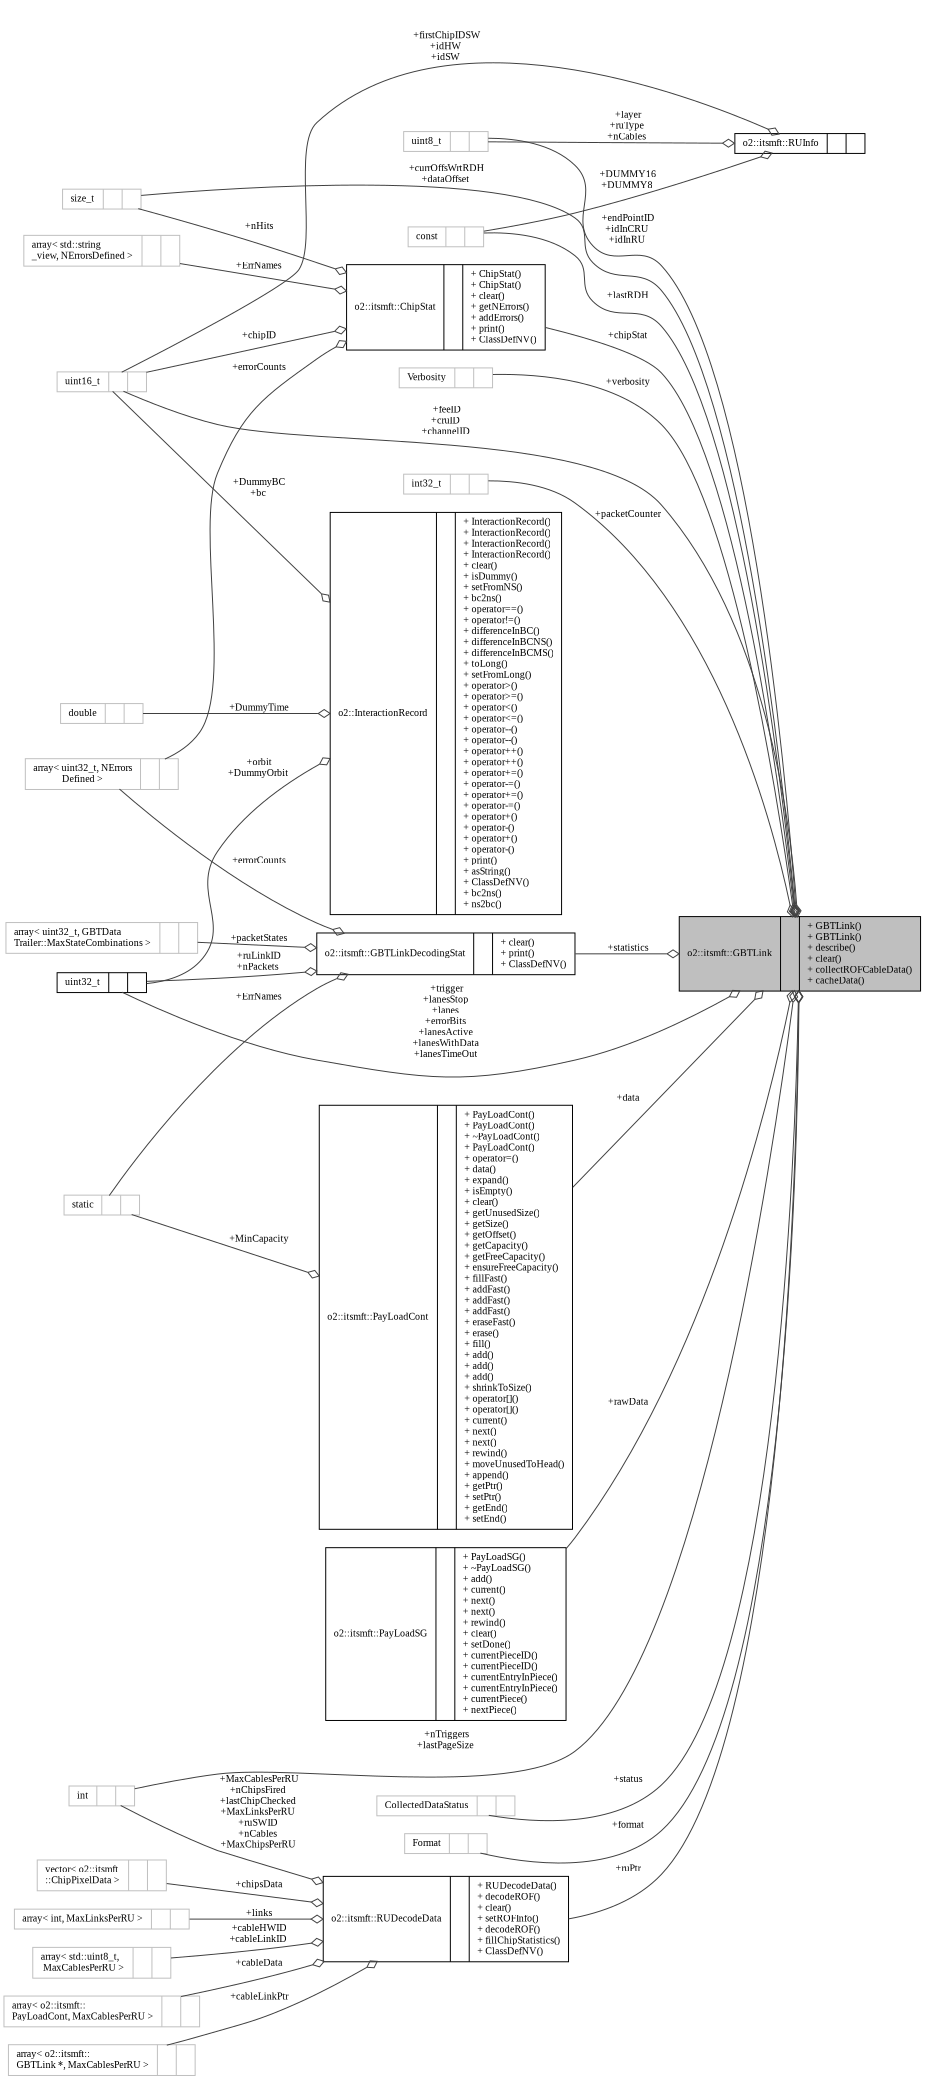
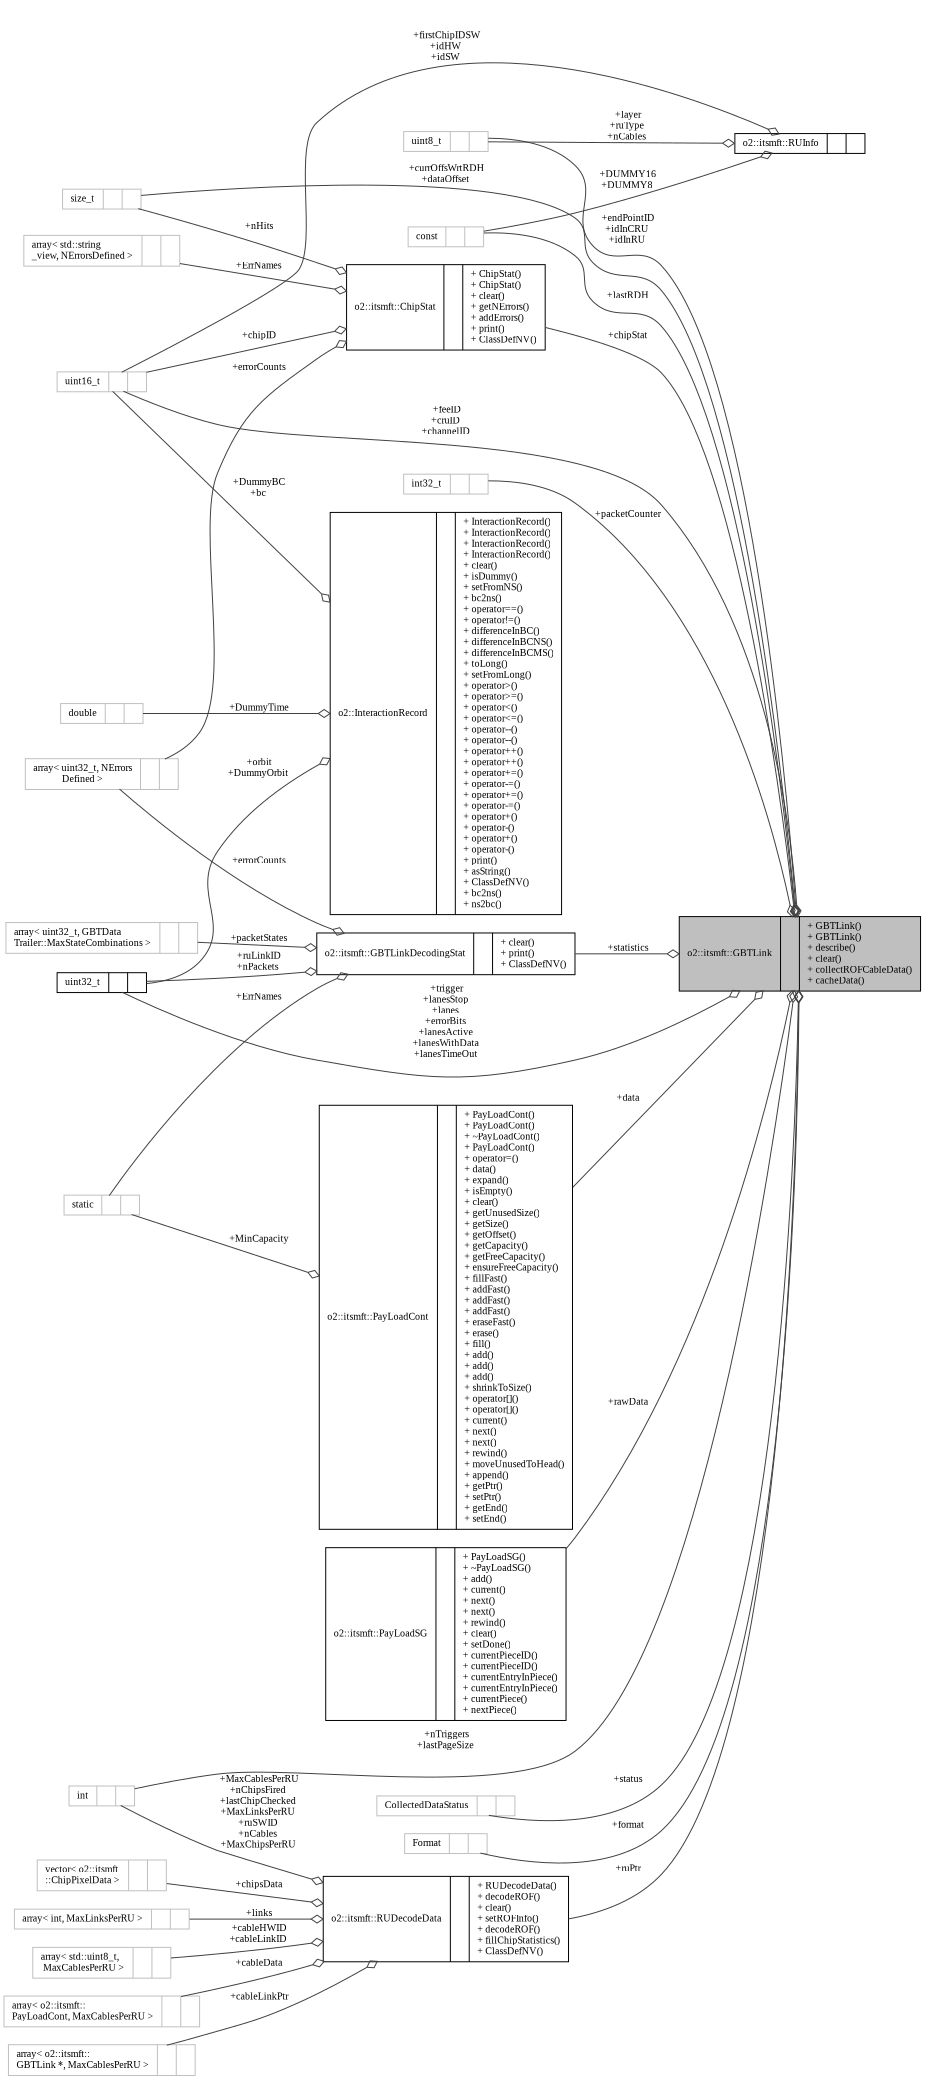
(446, 378) -> none
